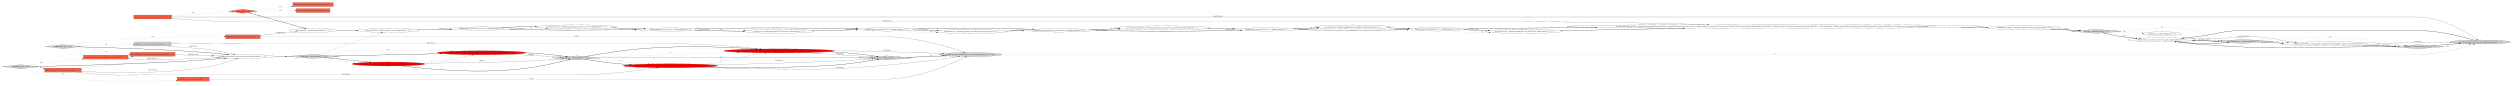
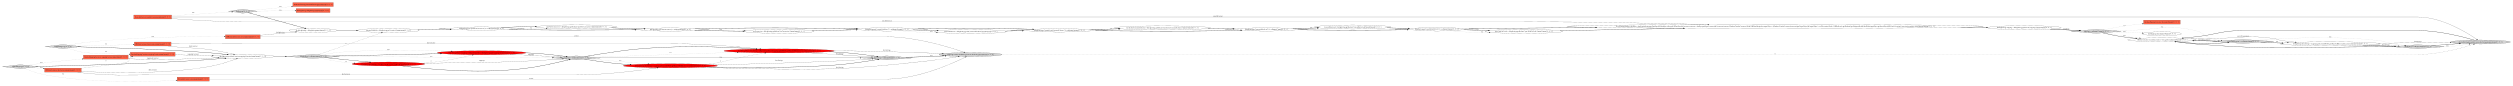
(243, 11) -> (243, 11)
none -> (2162, 22)
(153, 44) -> (153, 44)
none -> (445, 57)
